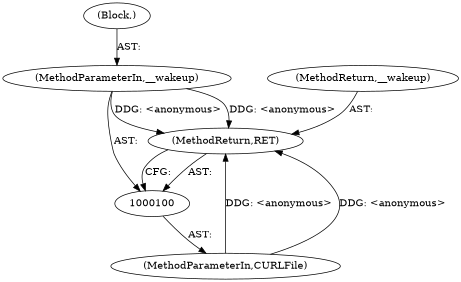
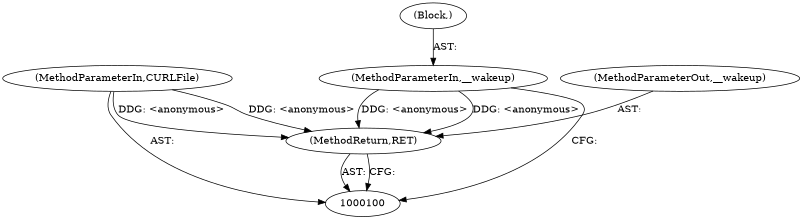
(363, 78) -> (680, 78)
(128, 141) -> (586, 141)
(181, 234) -> (193, 175)
